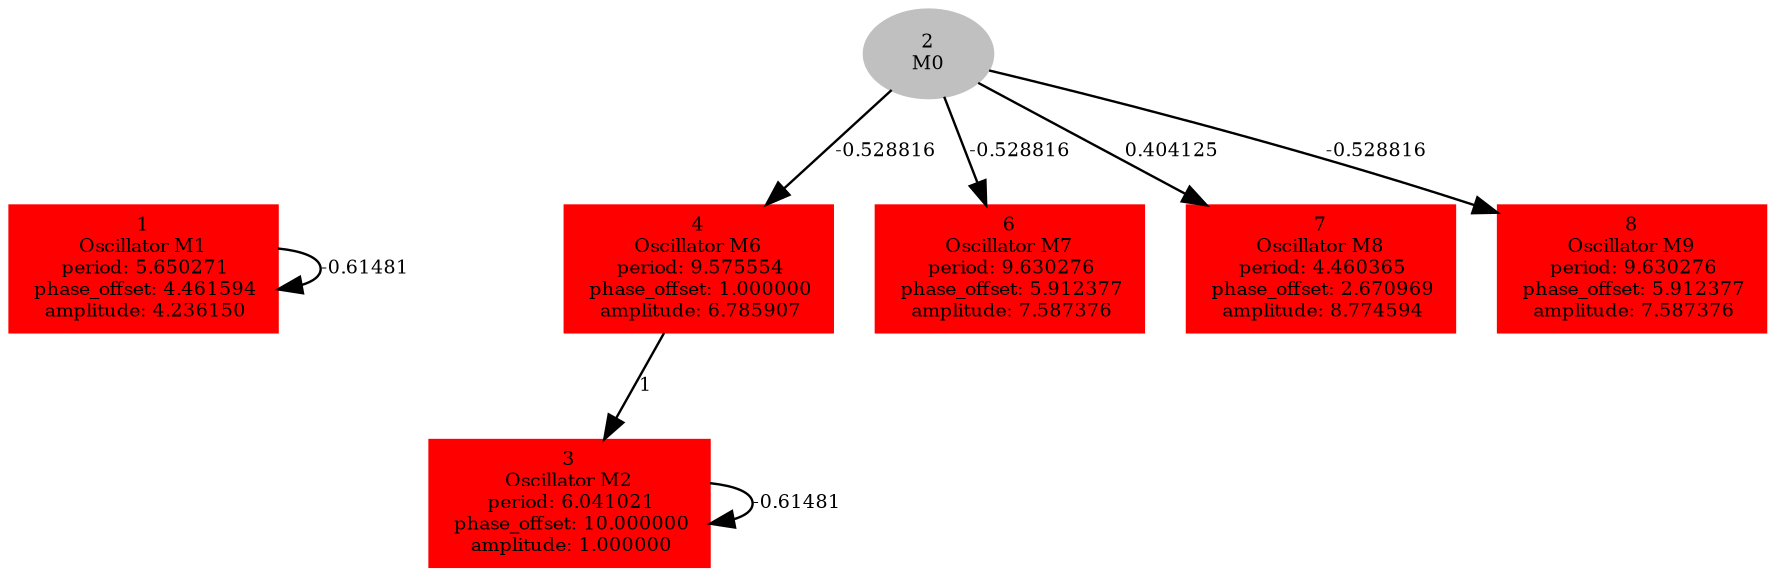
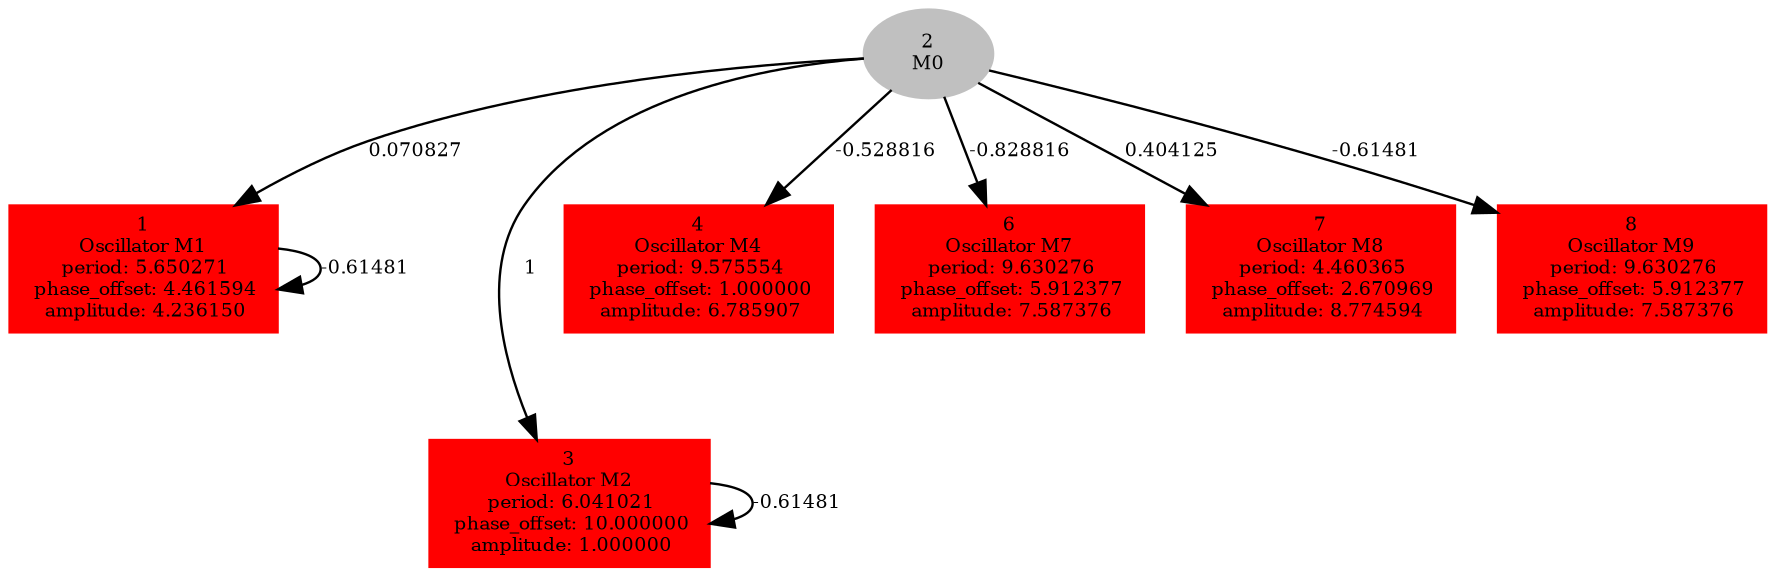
none -> (552, 94)
(1023, 152) -> (1023, 152)
(1380, 152) -> (1380, 152)
(699, 246) -> (699, 246)
(640, 376) -> (581, 149)
